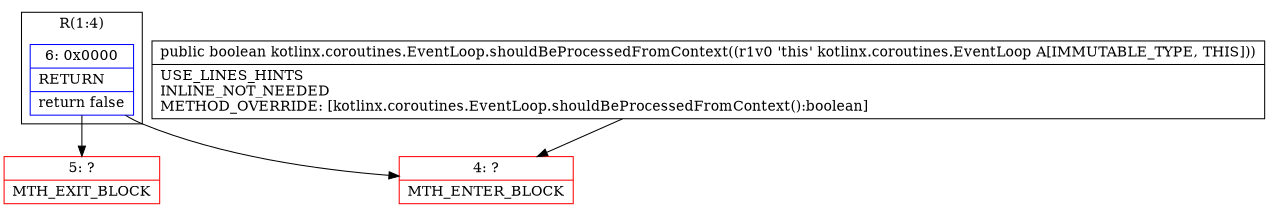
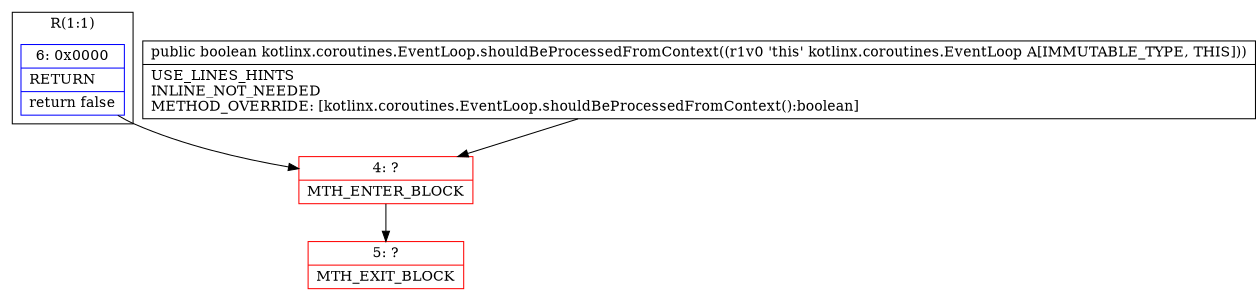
(82, 24) -> (73, 24)
(82, 131) -> (386, 217)
